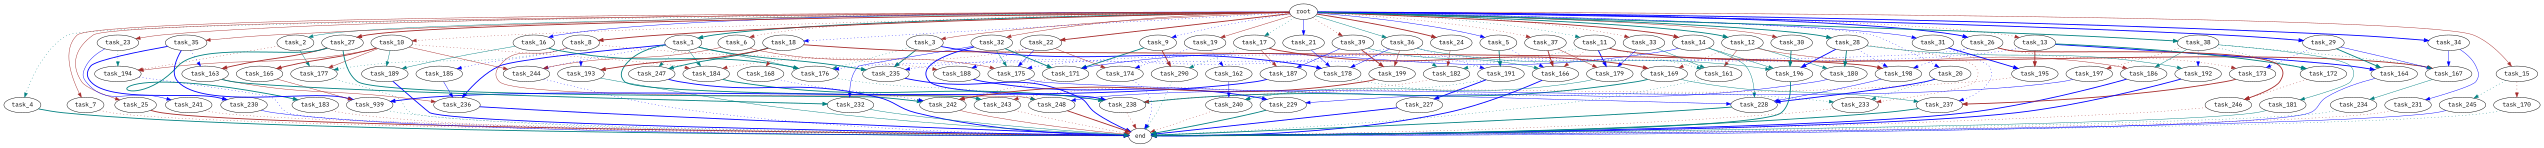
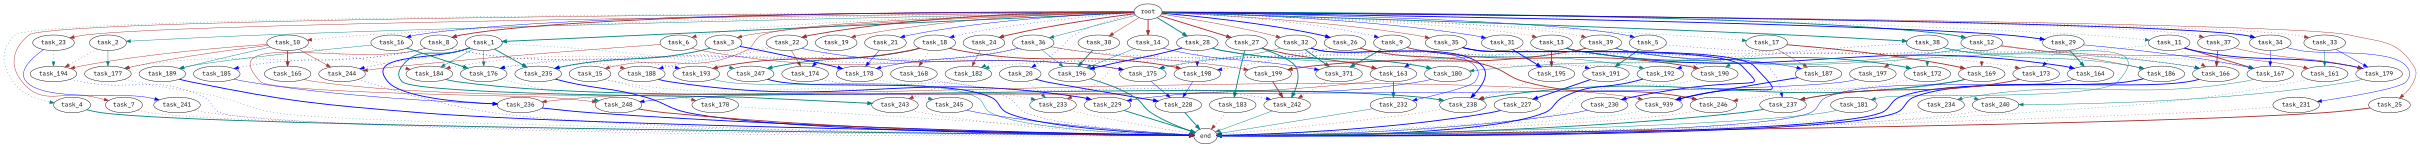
(1653, 58) -> none
(1748, 69) -> none
(1066, 74) -> (1339, 74)
(1174, 74) -> (1715, 74)
(1229, 74) -> none
(1042, 125) -> (1246, 121)
